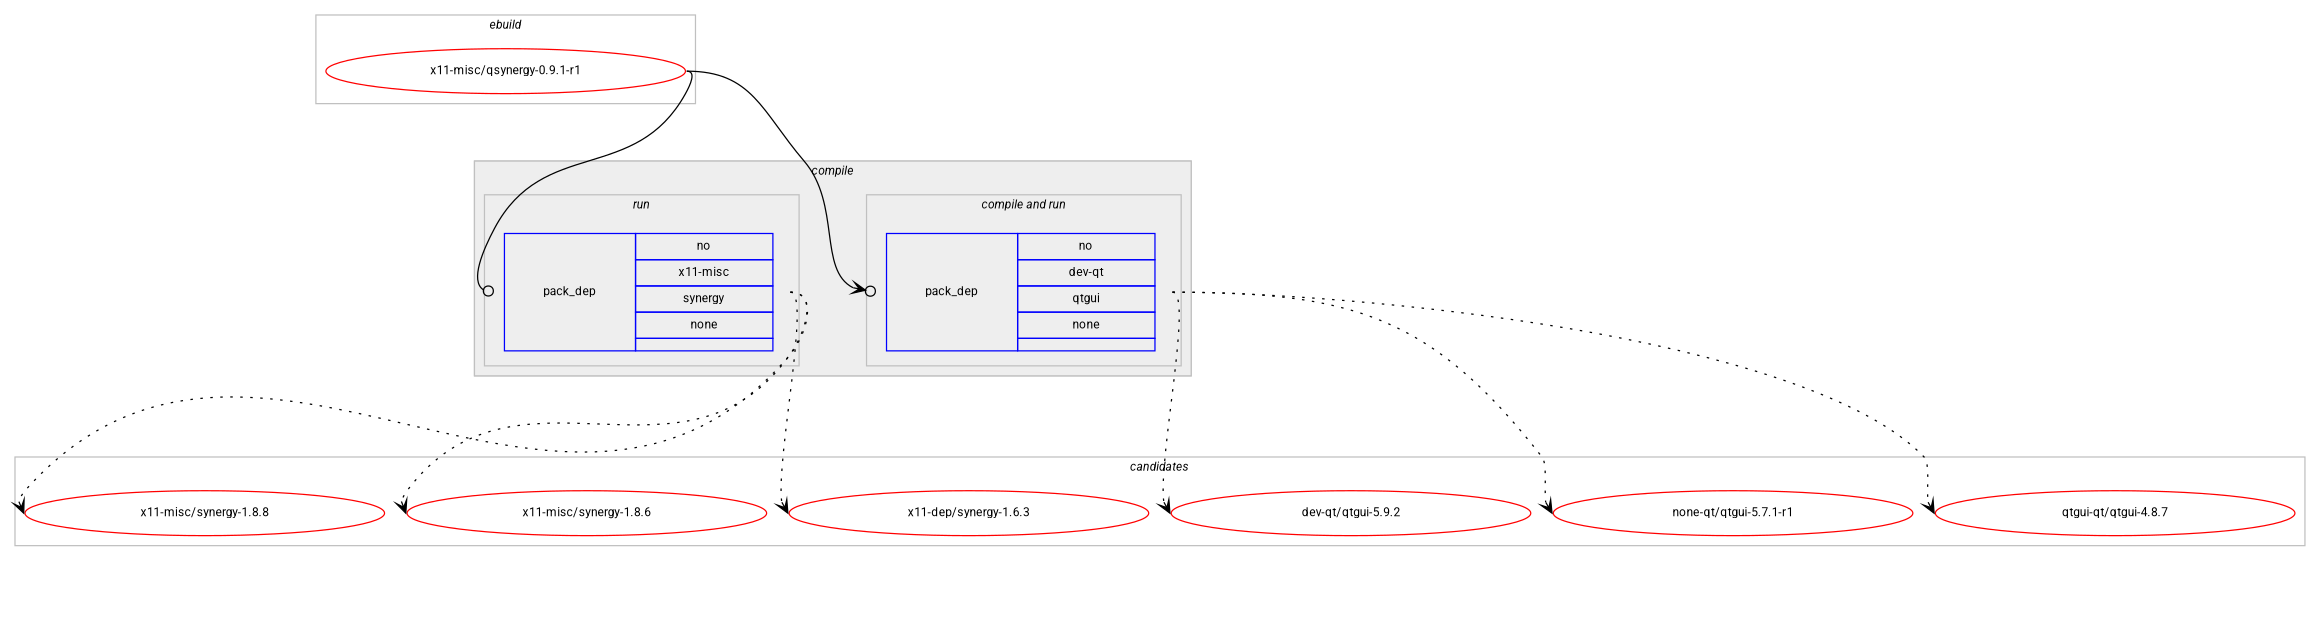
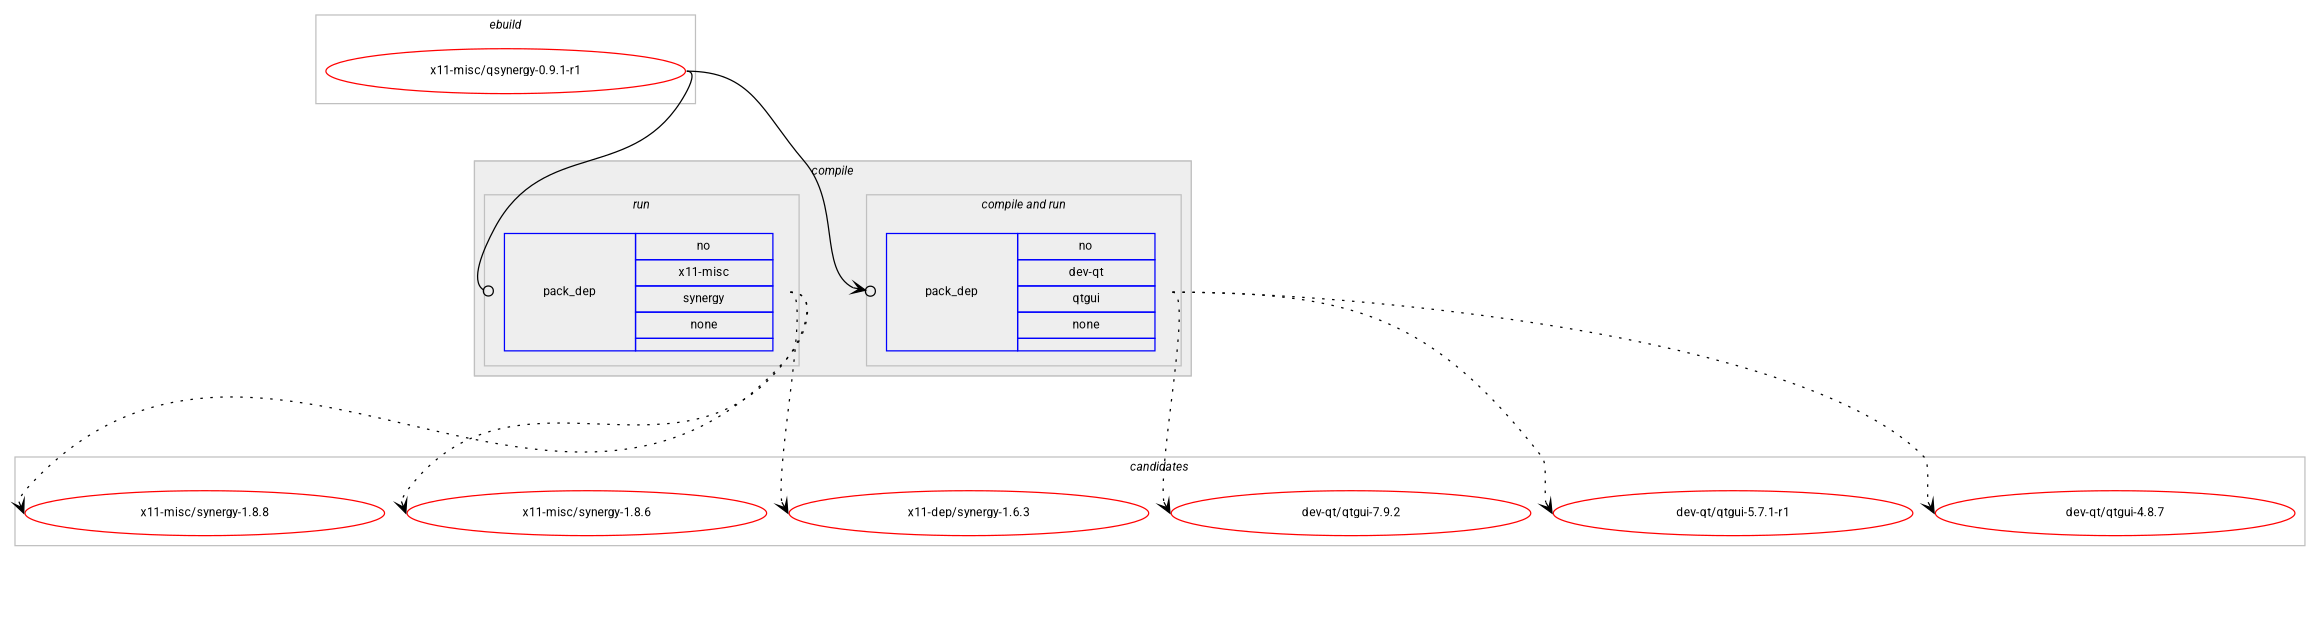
(1351, 513) -> (1351, 513)
(1733, 513) -> (1733, 513)
(2115, 513) -> (2115, 513)
